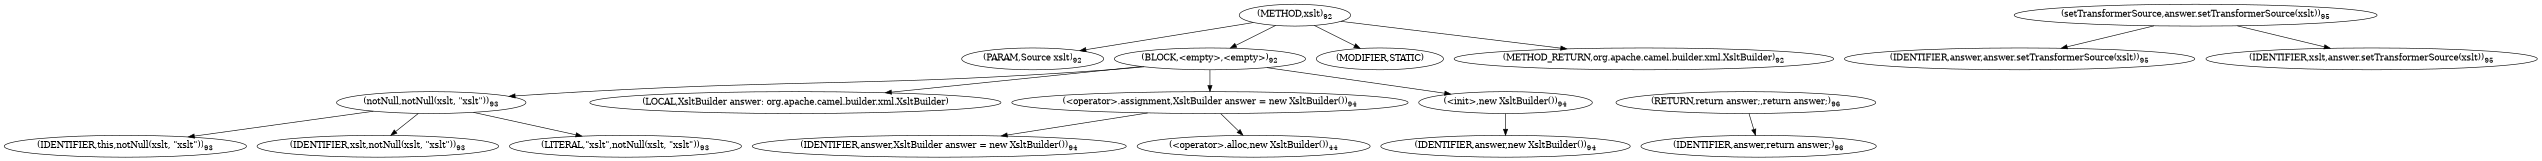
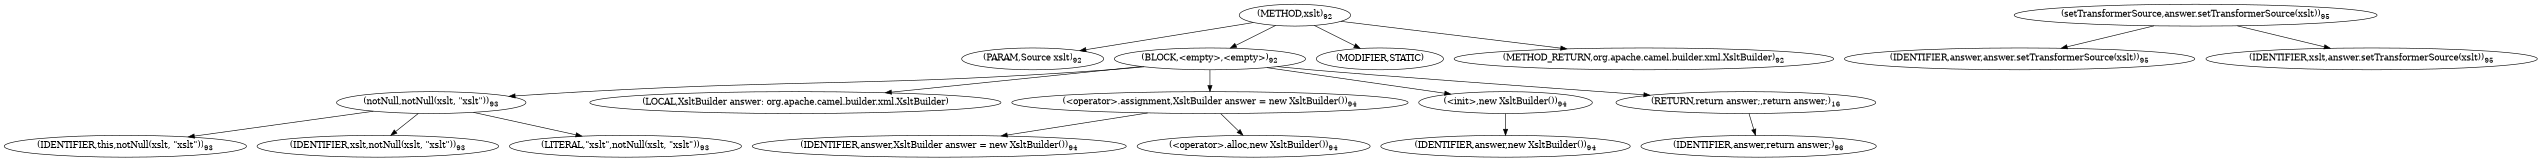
none -> (1461, 81)
(1836, 102) -> (1836, 102)
(1333, 145) -> (1333, 145)
